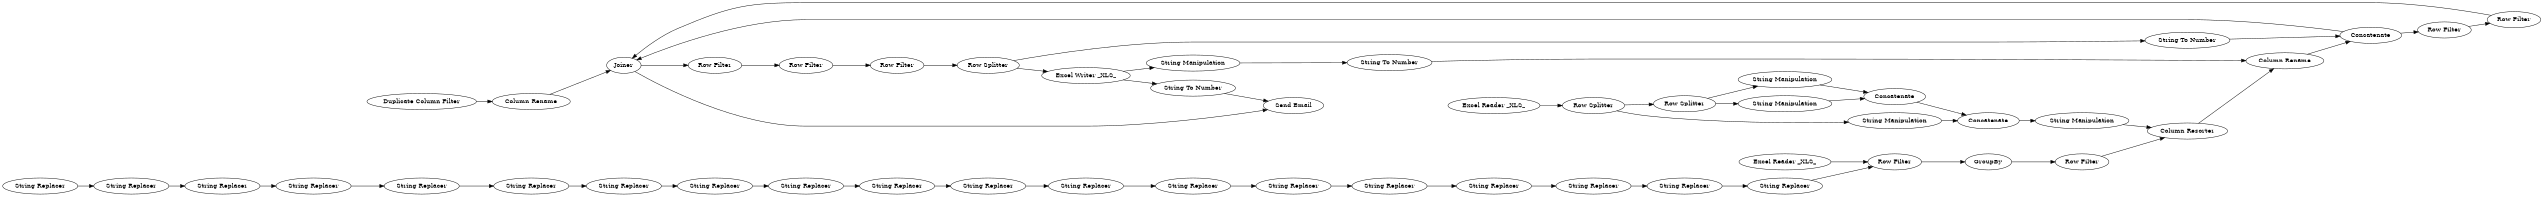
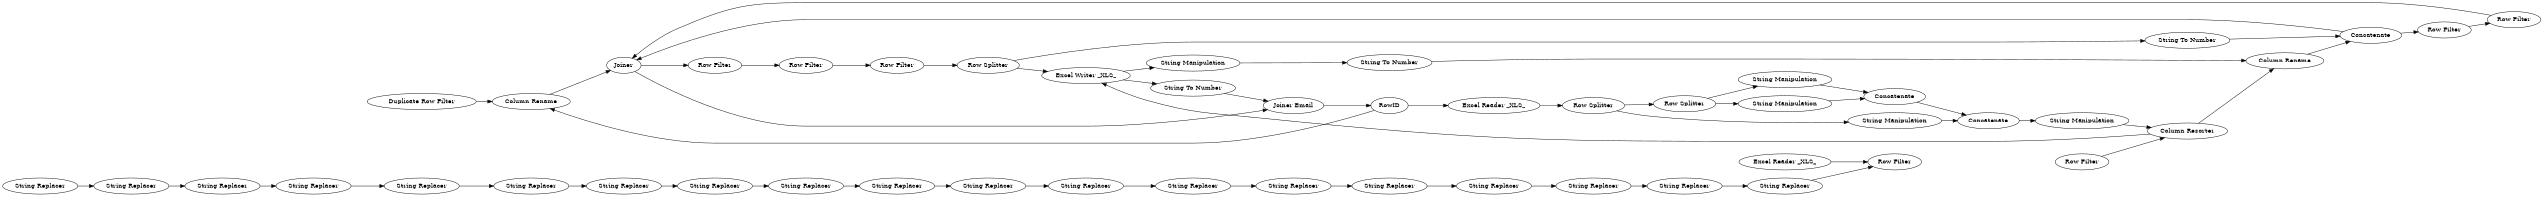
(422, 102) -> (422, 102)
(1294, 106) -> (1294, 106)
none -> (1390, 106)
none -> (1626, 141)
(1988, 162) -> none
